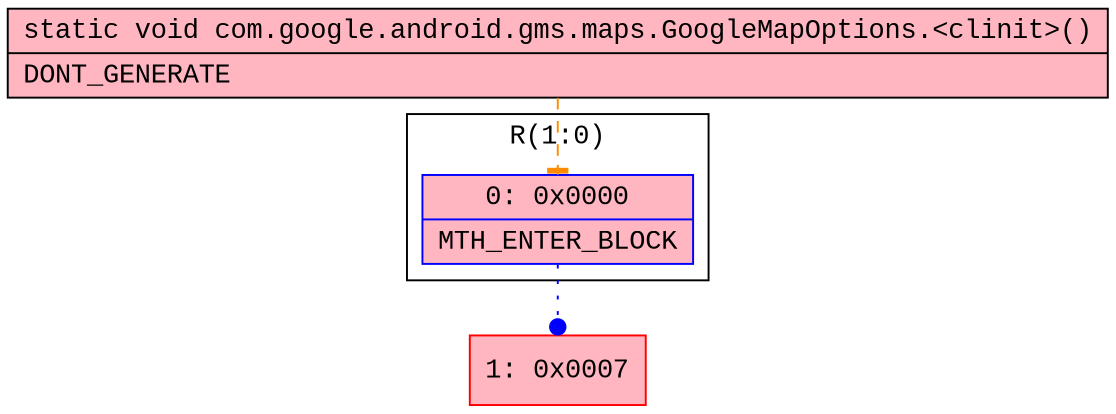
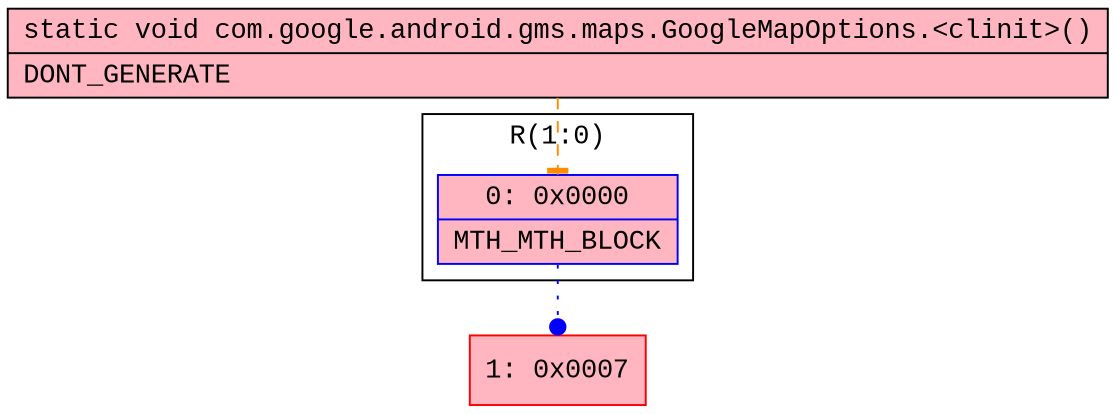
(558, 241) -> (558, 241)
